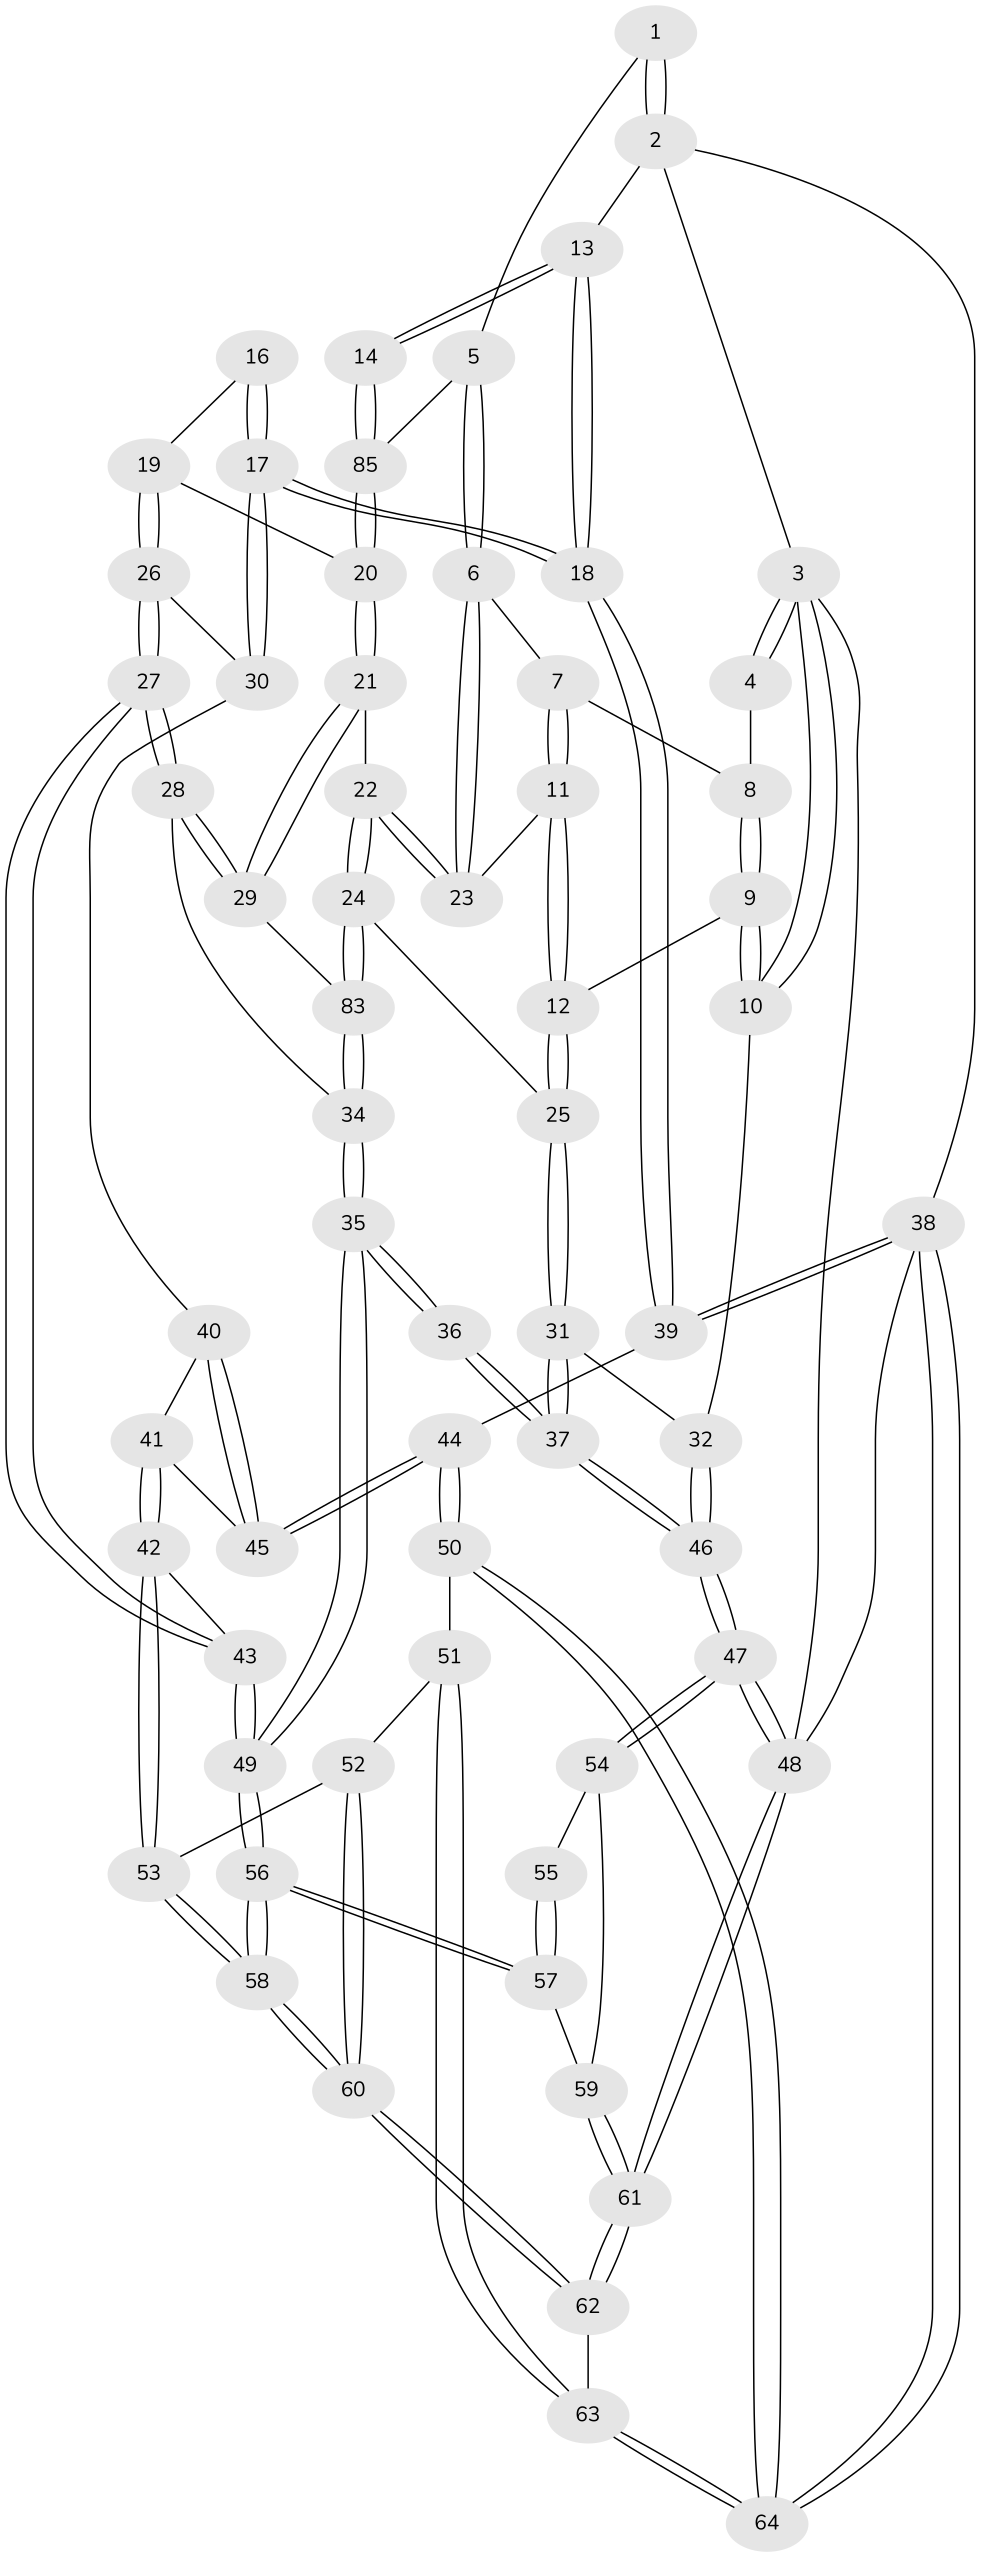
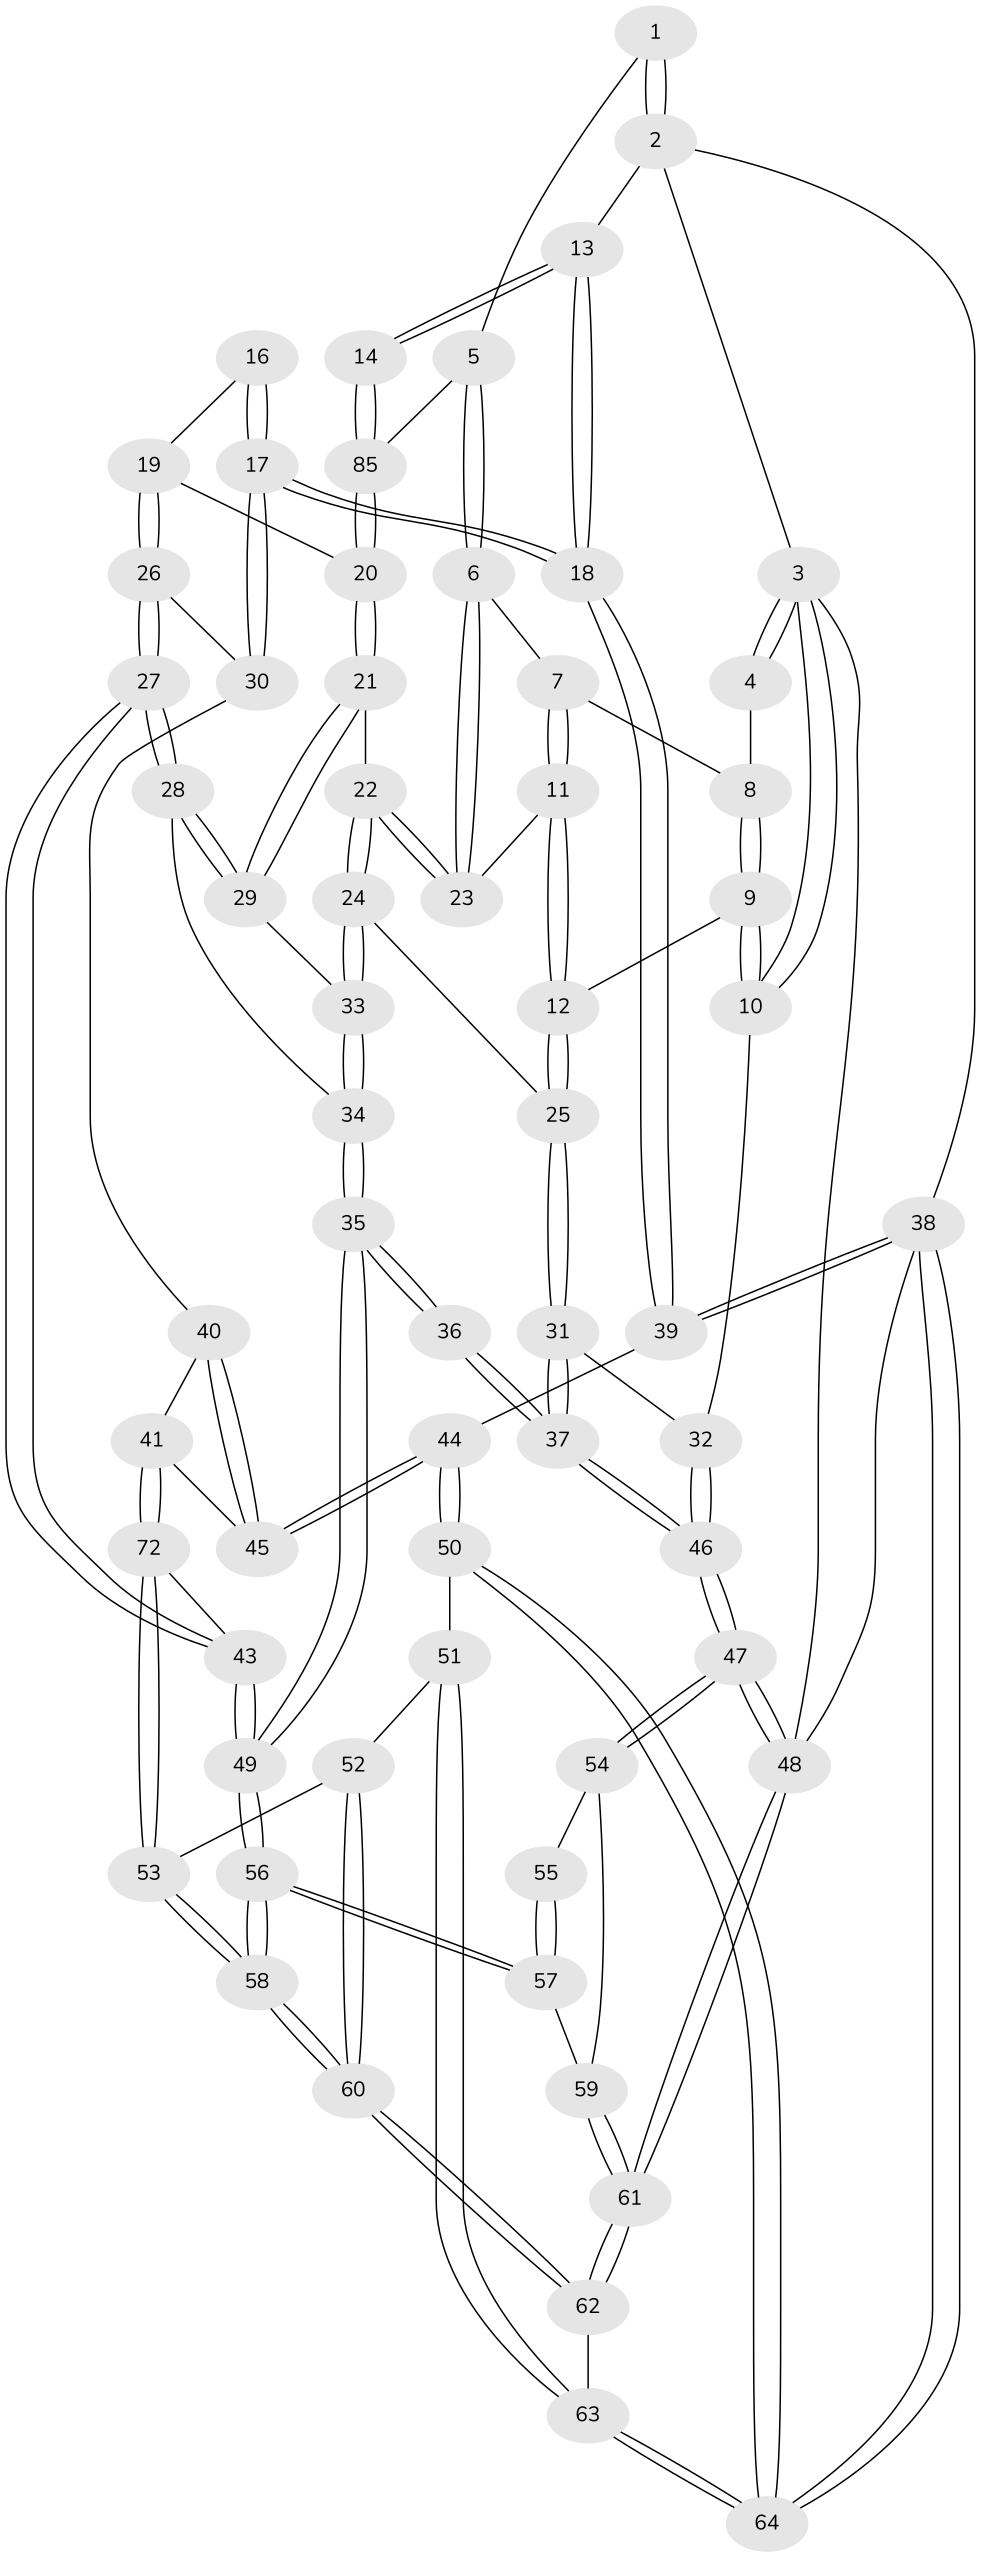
(353, 1008) -> (353, 1008)
(149, 1549) -> (149, 1549)
